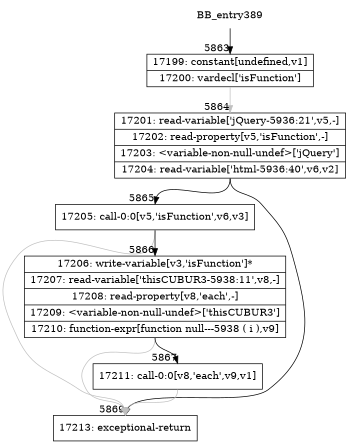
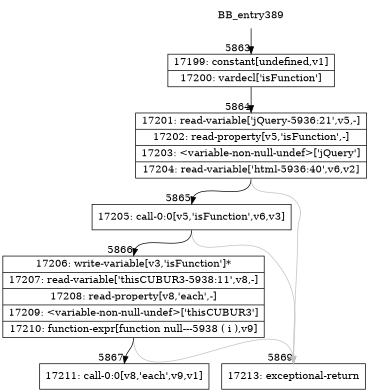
(230, 96) -> (251, 96)
(301, 348) -> (297, 251)
(155, 402) -> none
